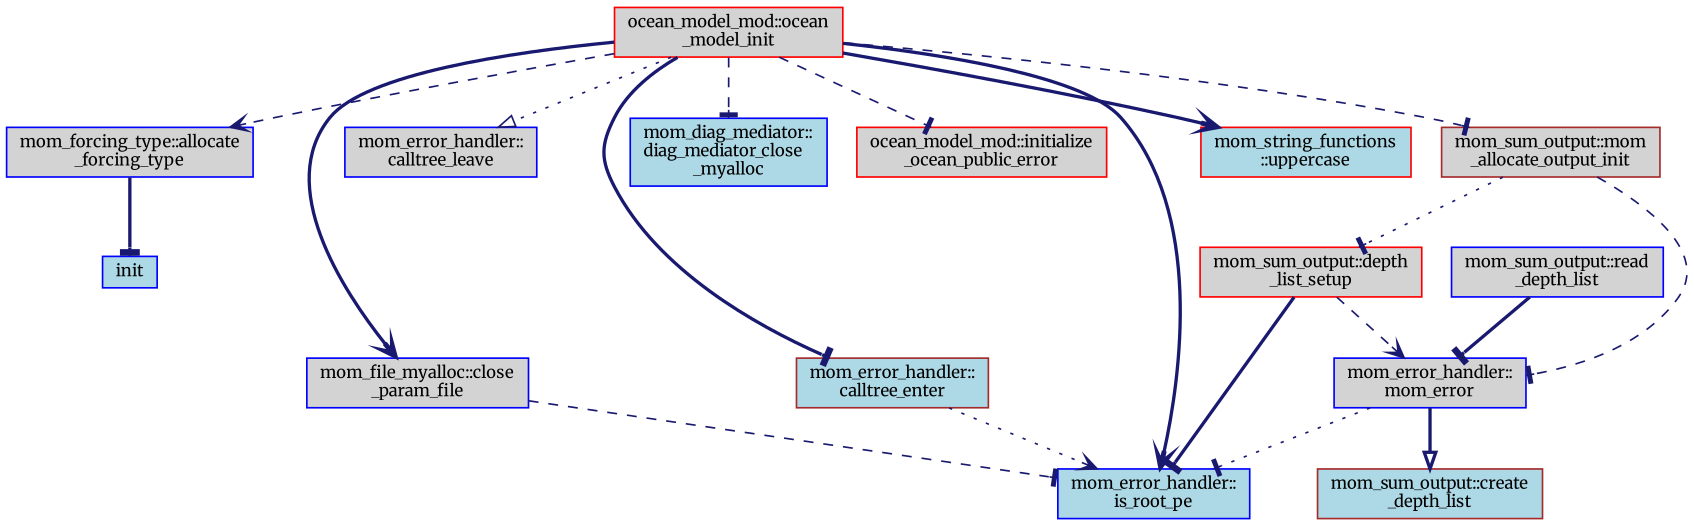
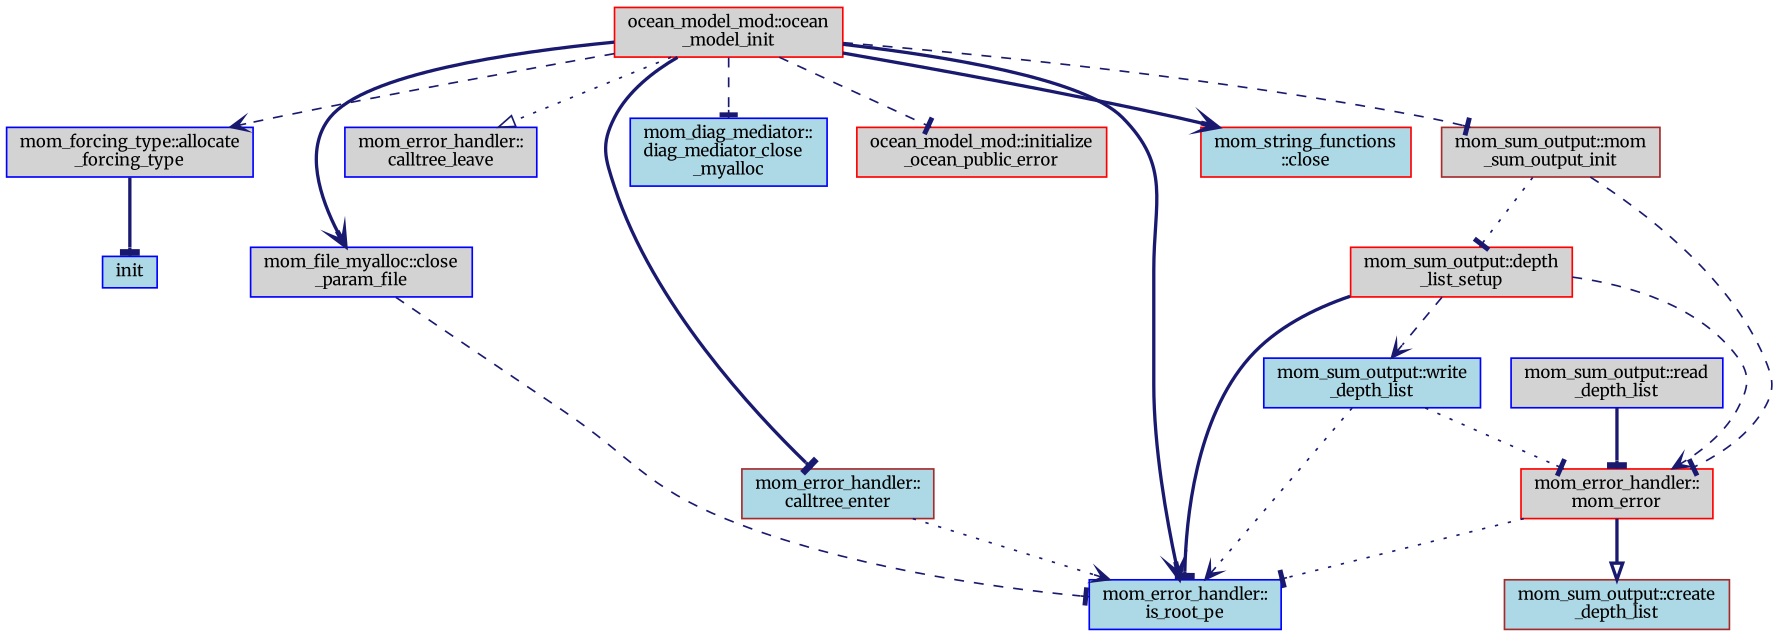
(1306, 152) -> (1306, 152)
(1551, 152) -> (1551, 152)
none -> (1372, 383)
(1430, 383) -> (1617, 494)
